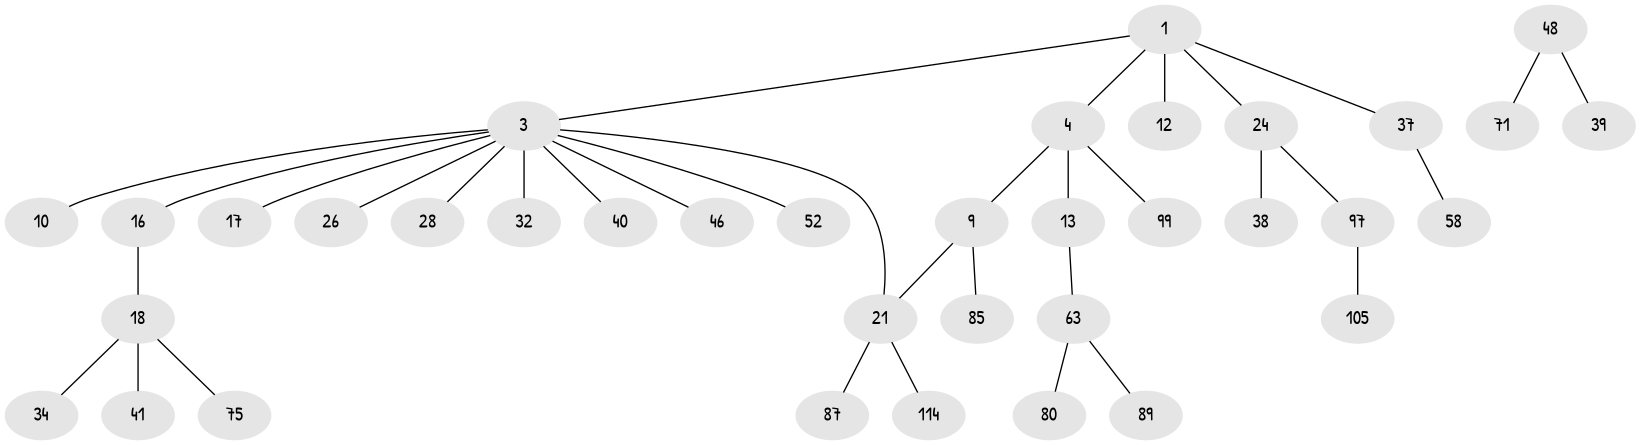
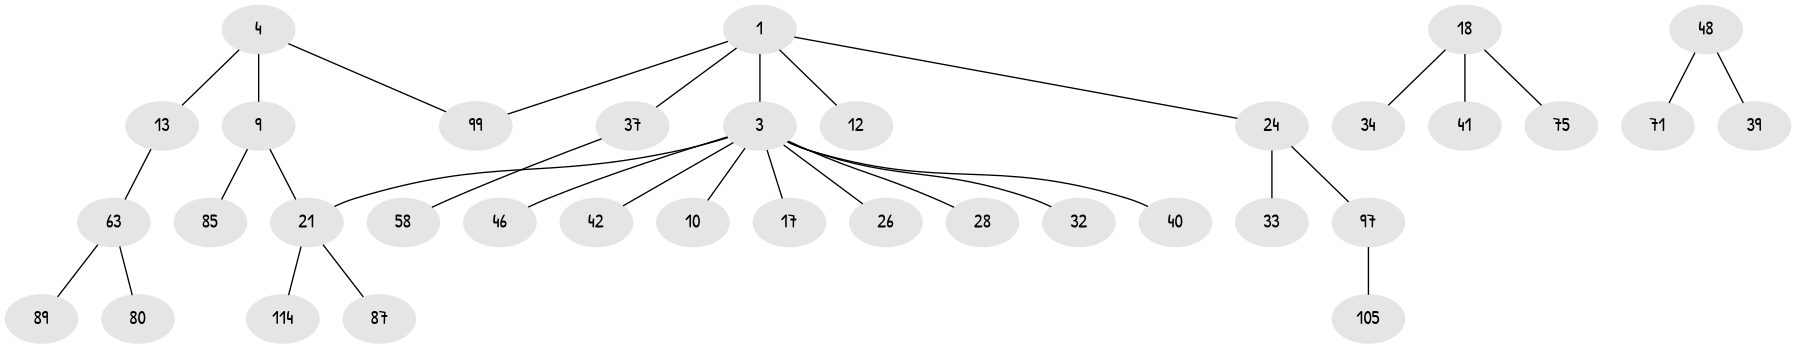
(1117, 78) -> (618, 78)
(138, 222) -> none
(814, 222) -> (596, 222)
(1261, 222) -> (1272, 222)
